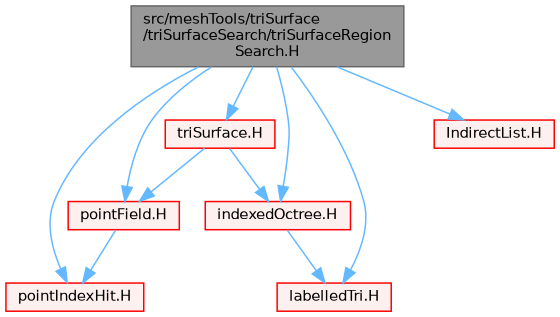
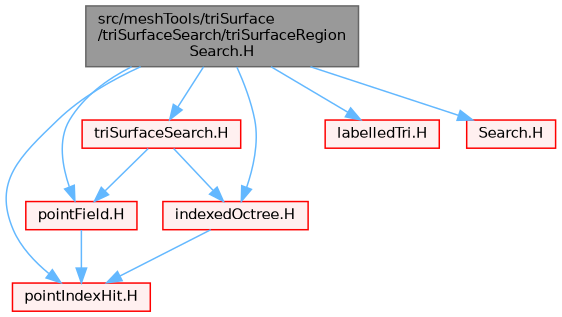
(220, 134) -> (161, 134)
(494, 134) -> (511, 134)
(302, 250) -> (165, 253)
